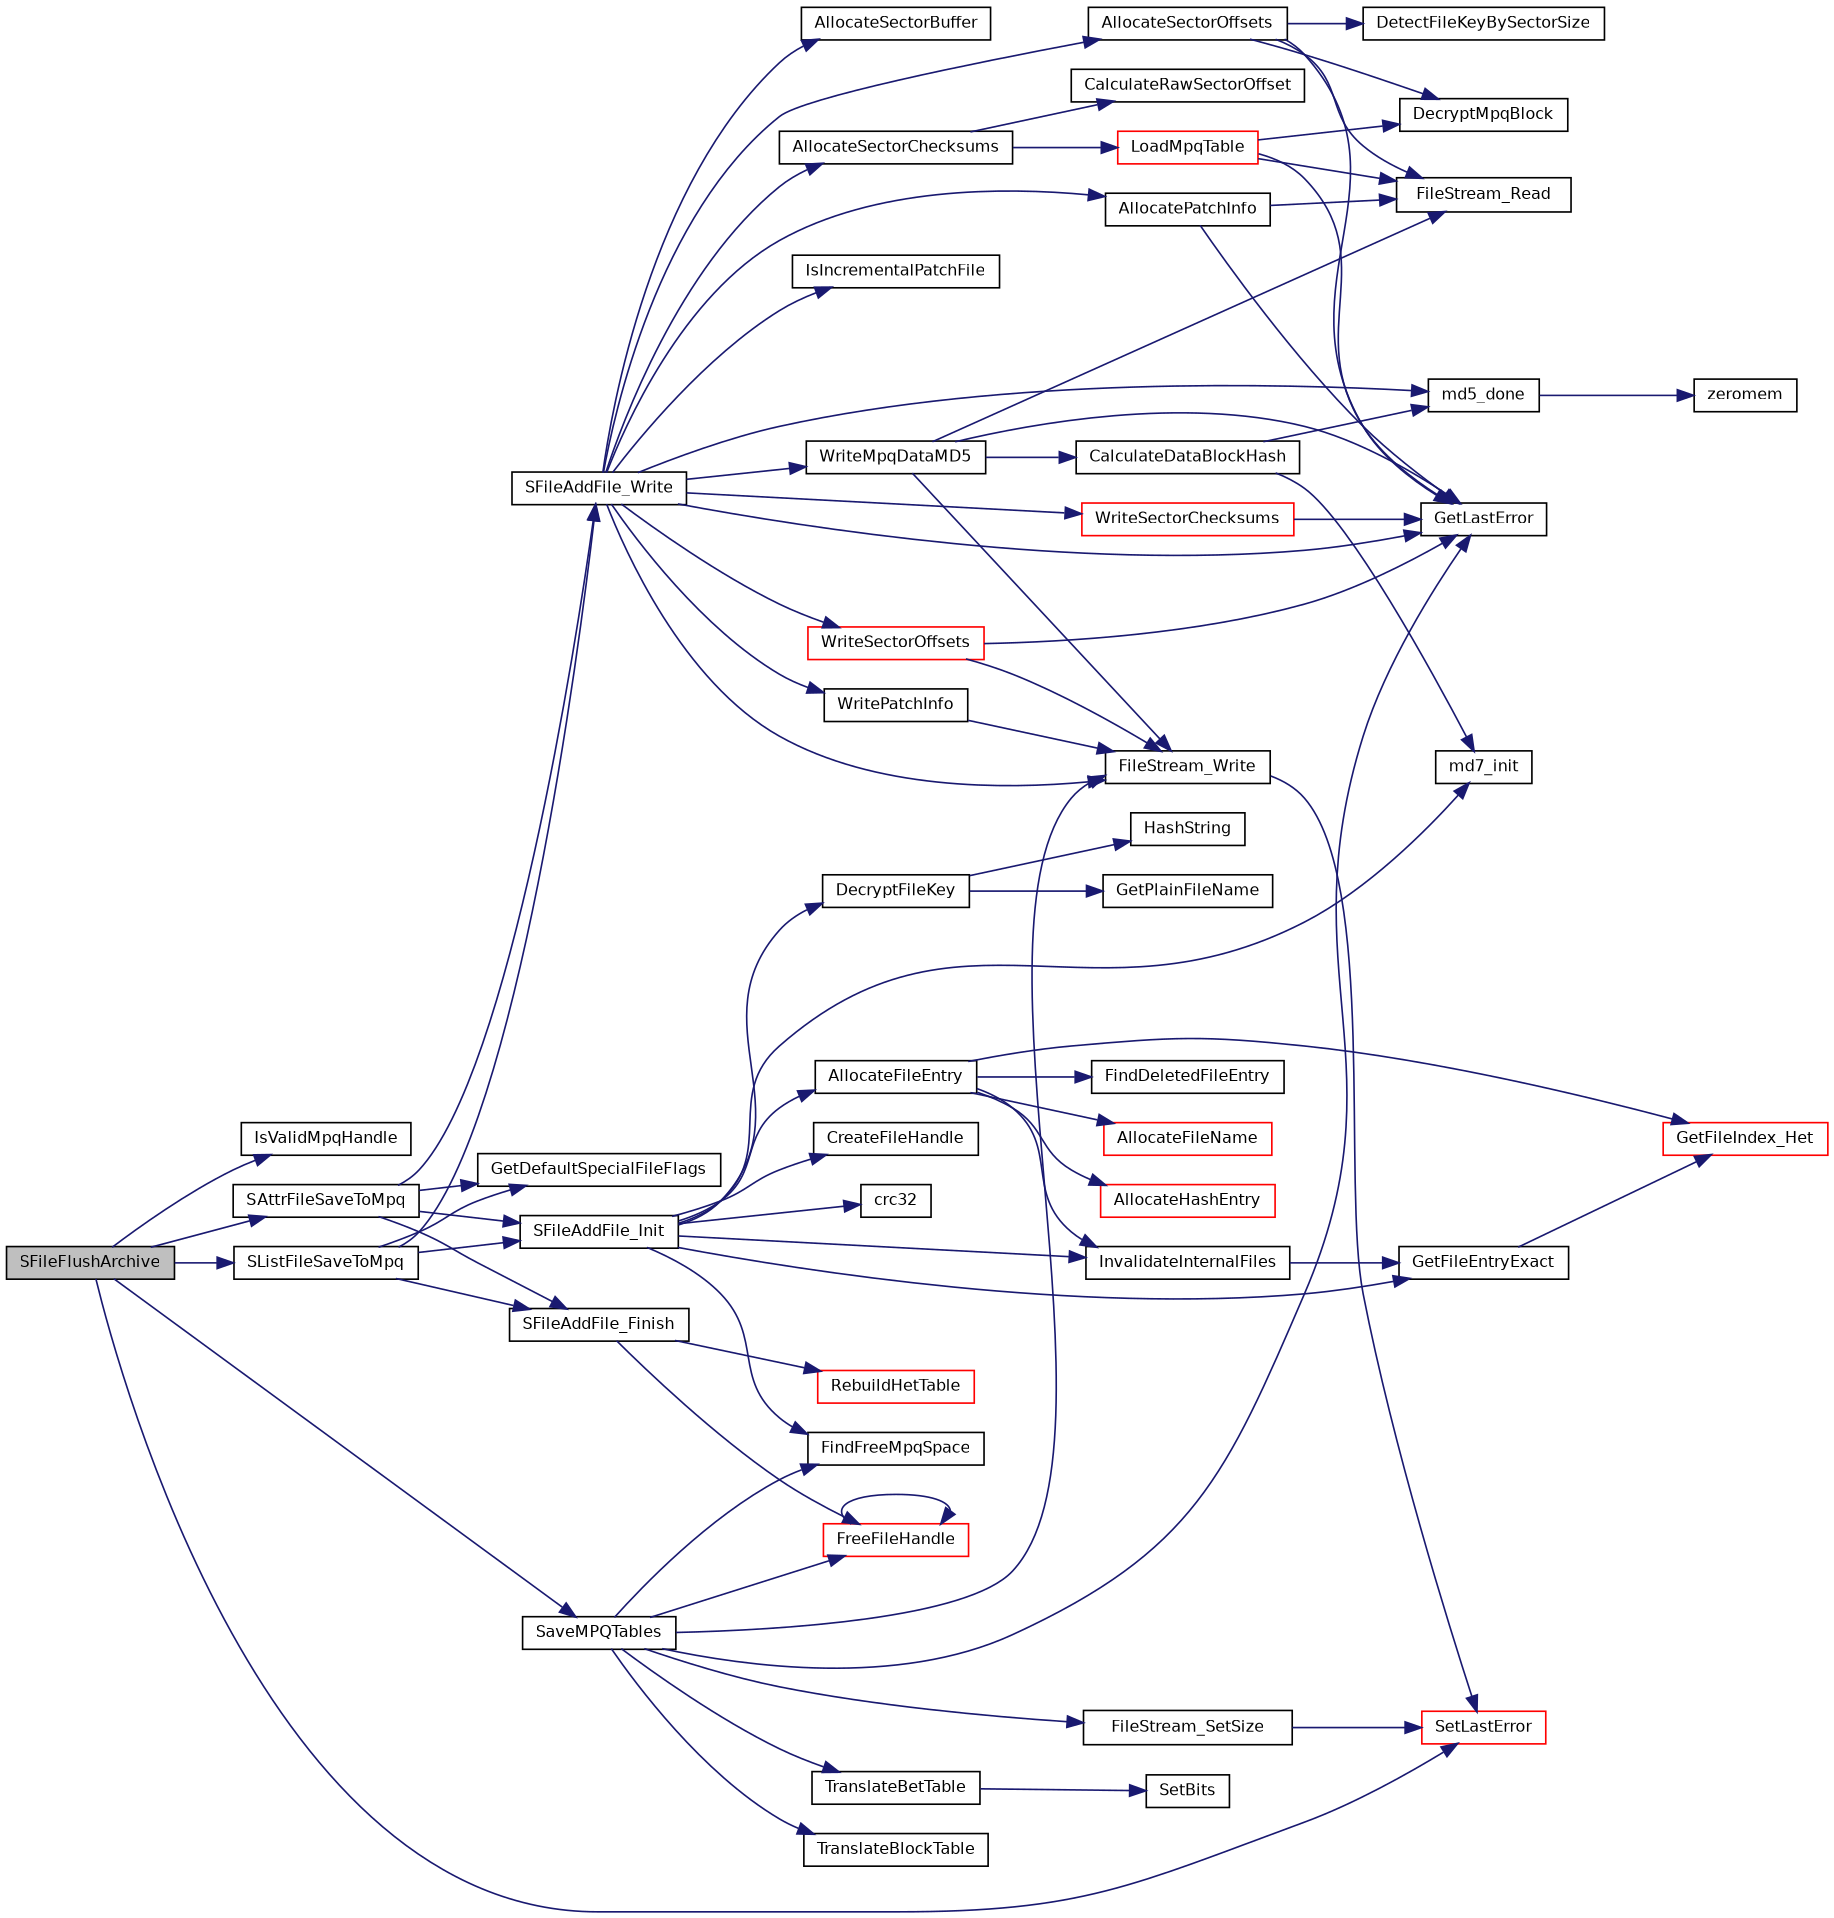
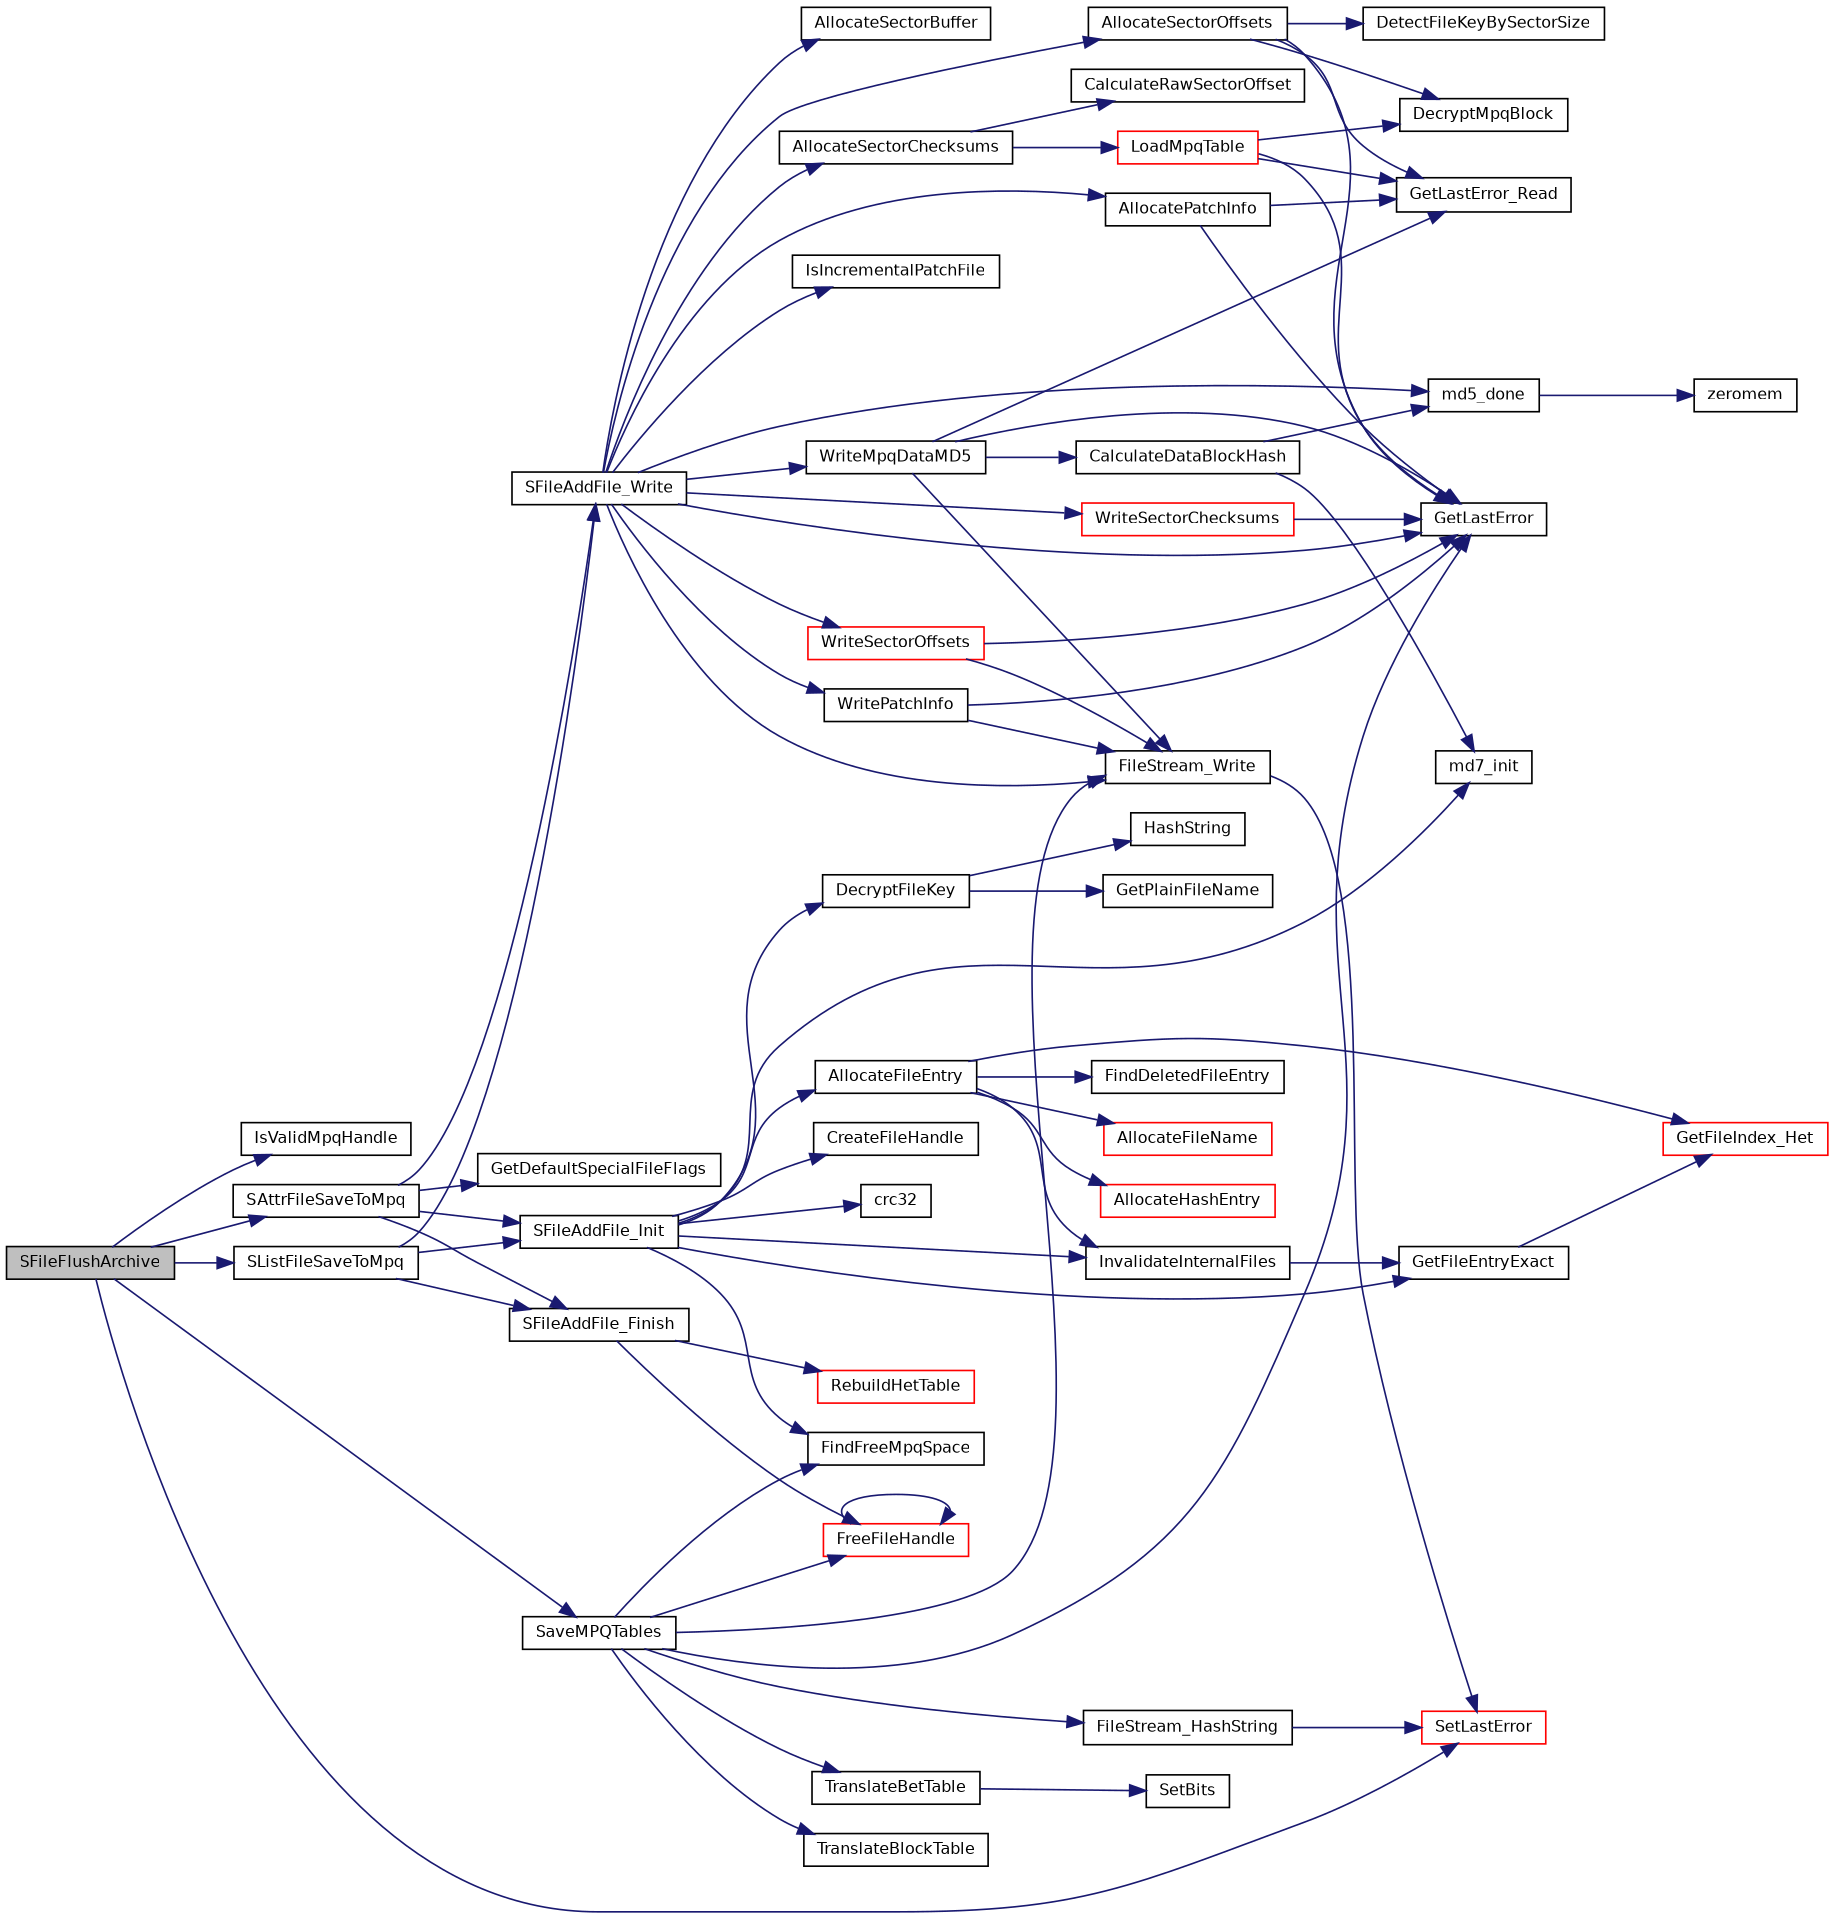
(1484, 195) -> (1484, 195)
none -> (1227, 671)
(466, 1206) -> none
(1188, 1728) -> (1188, 1728)
